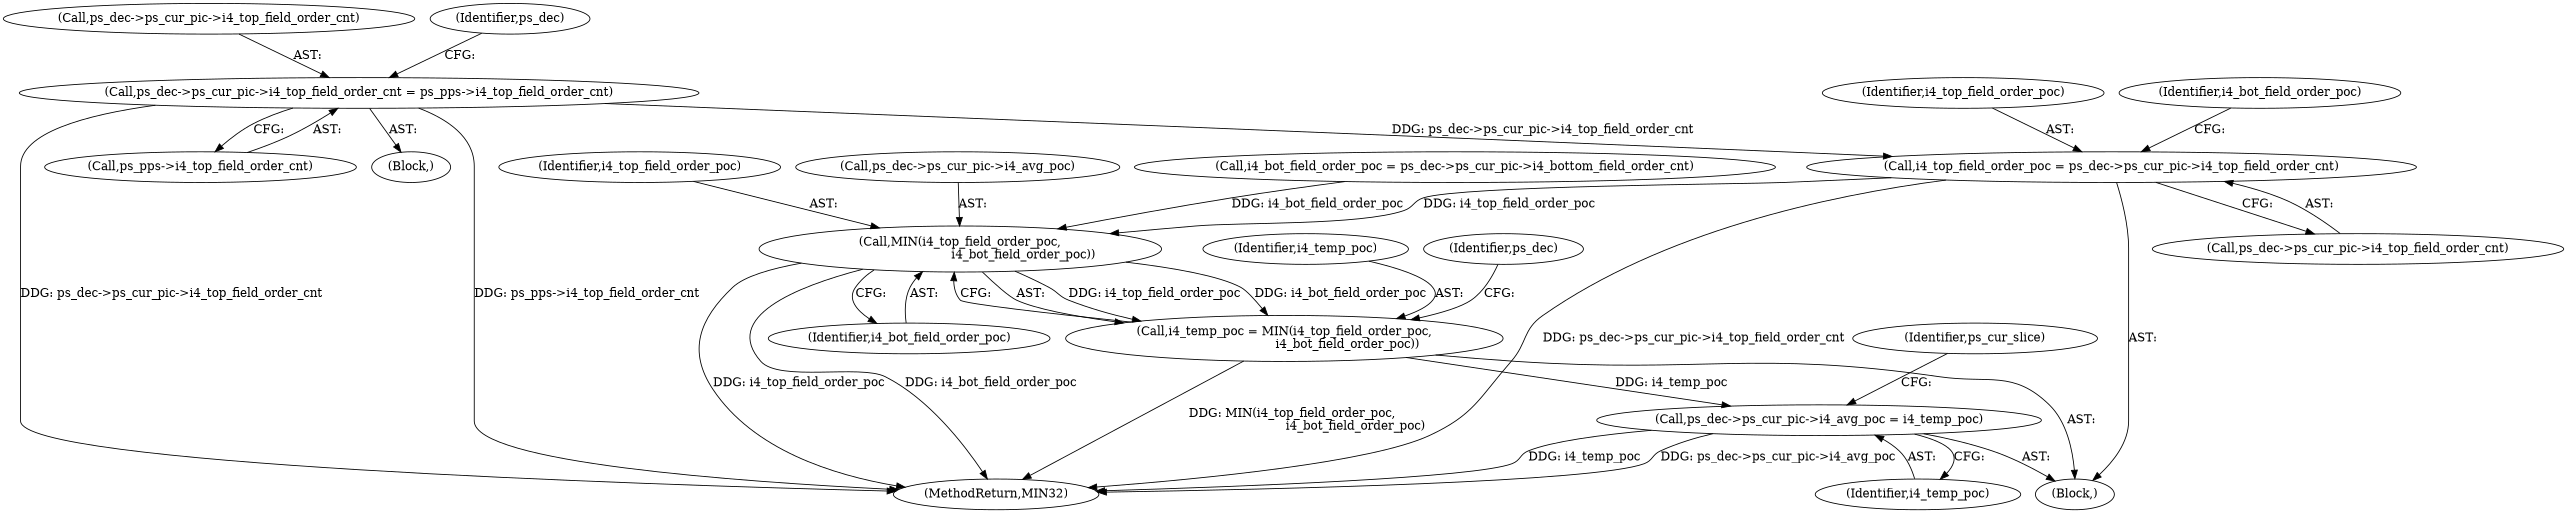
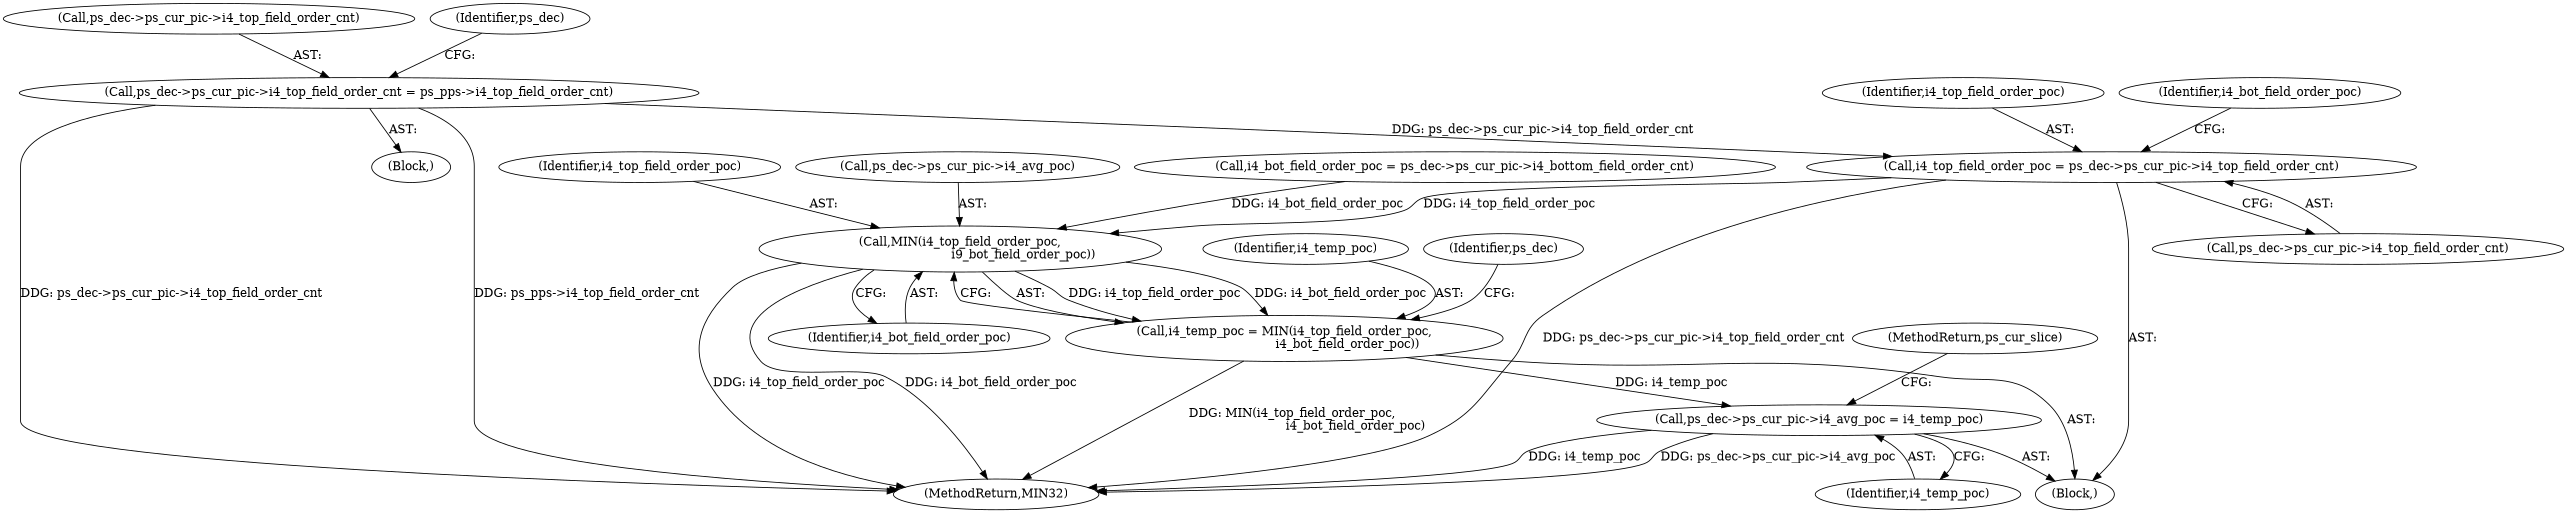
(201, 167) -> none
(960, 249) -> (960, 249)
(1975, 338) -> (1975, 338)
